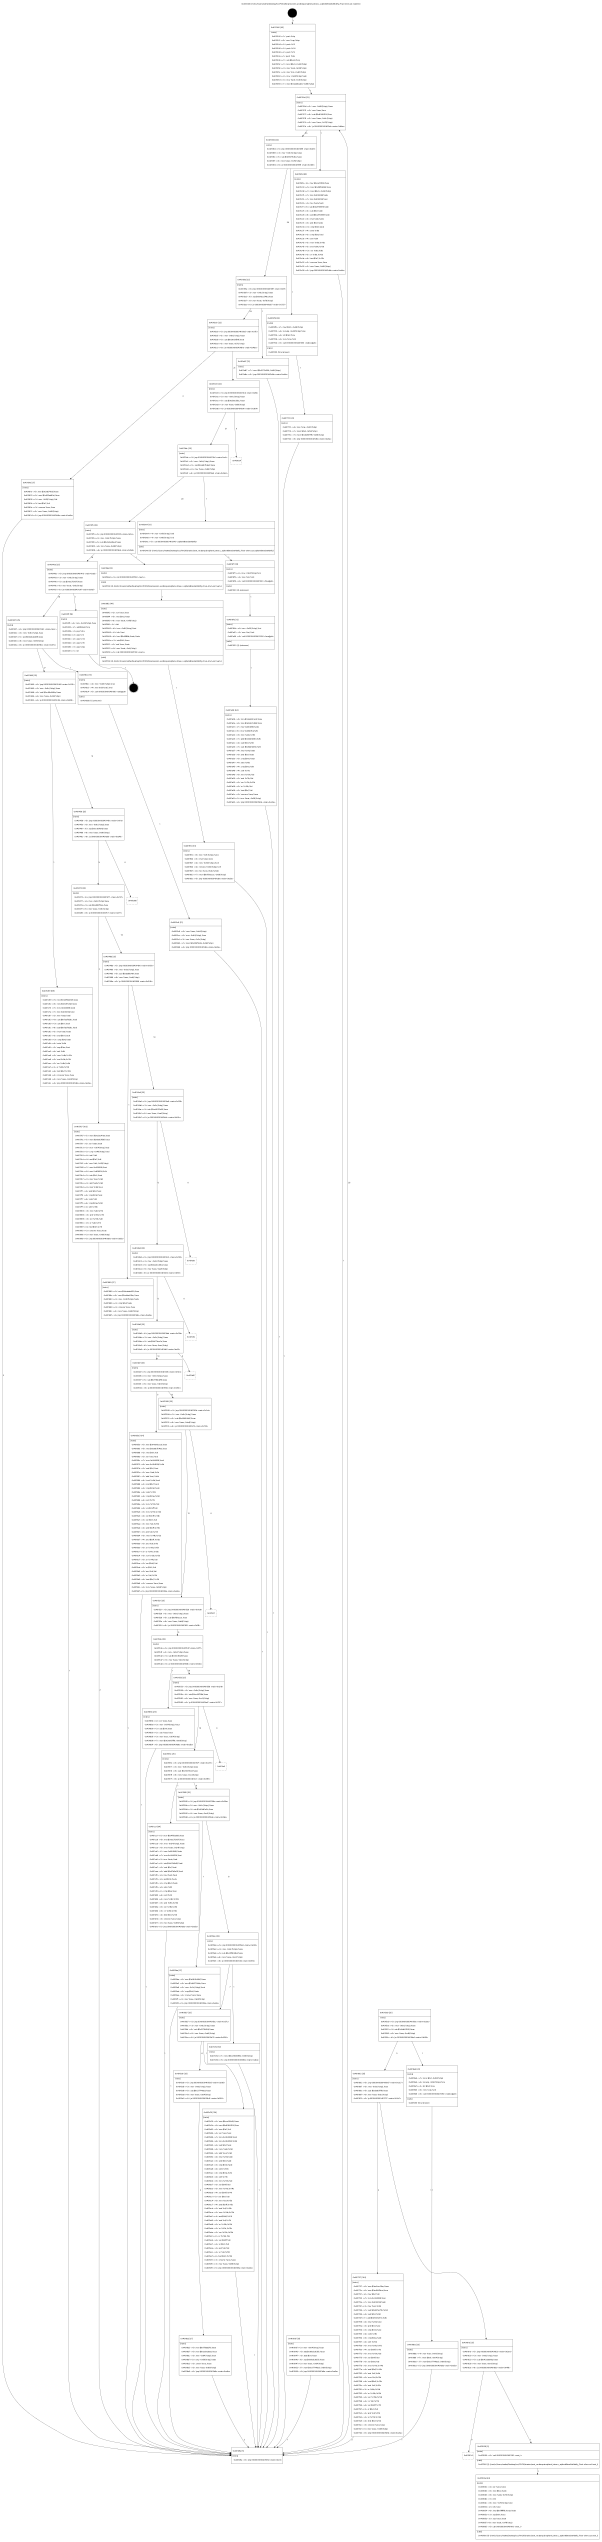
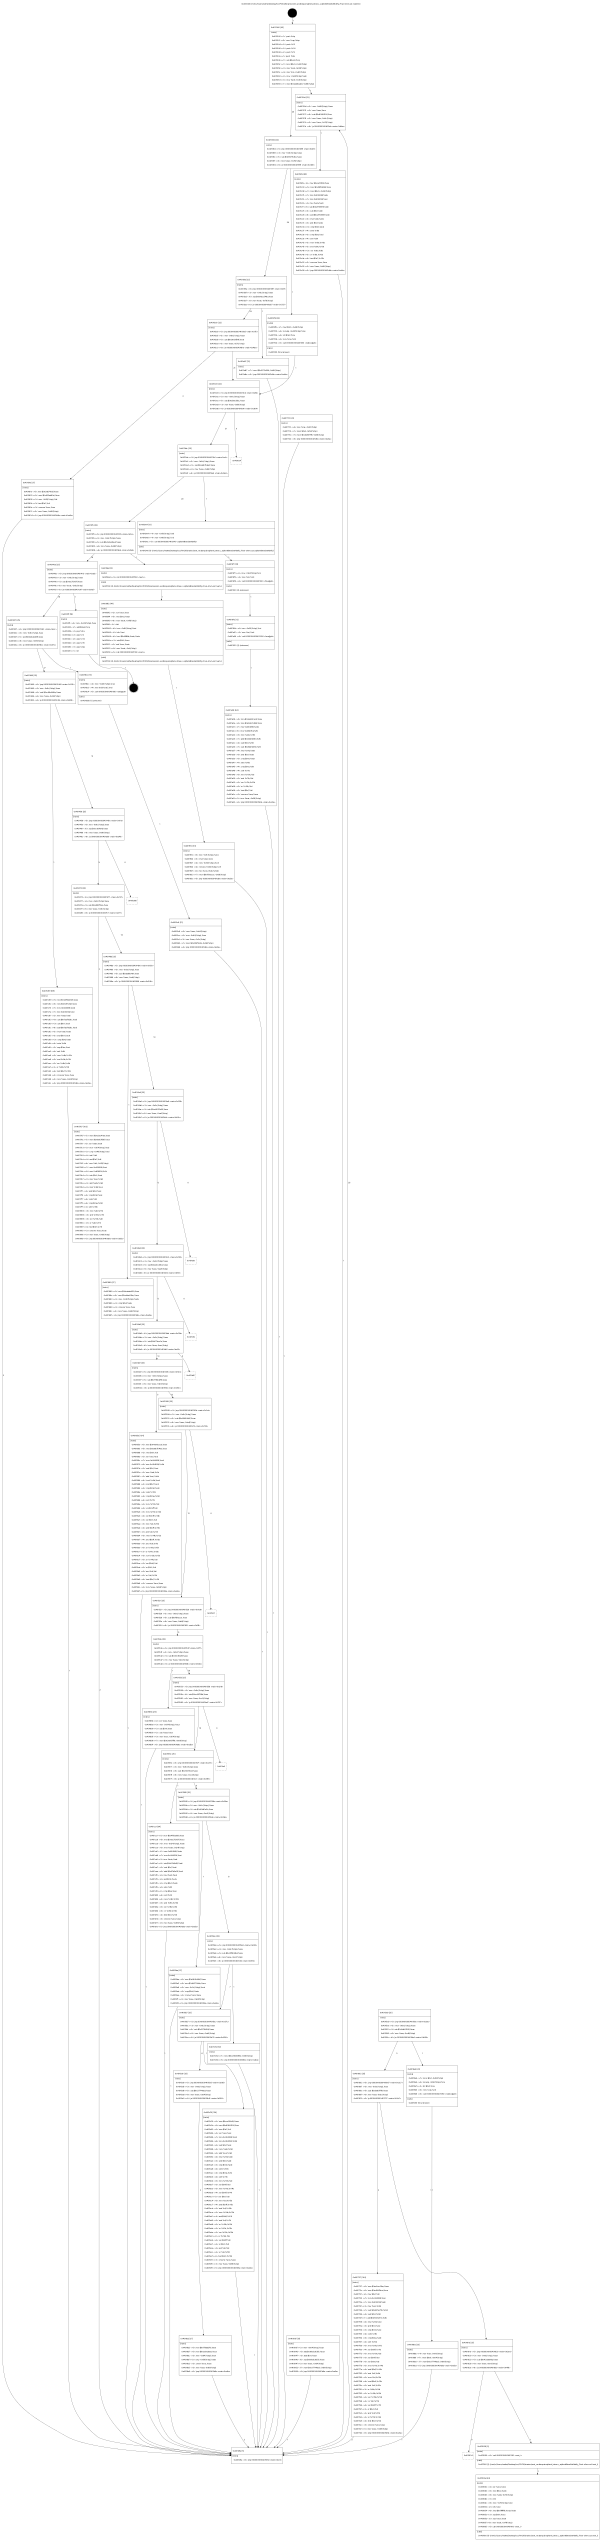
(305, 133) -> (291, 112)
(301, 385) -> (286, 382)
